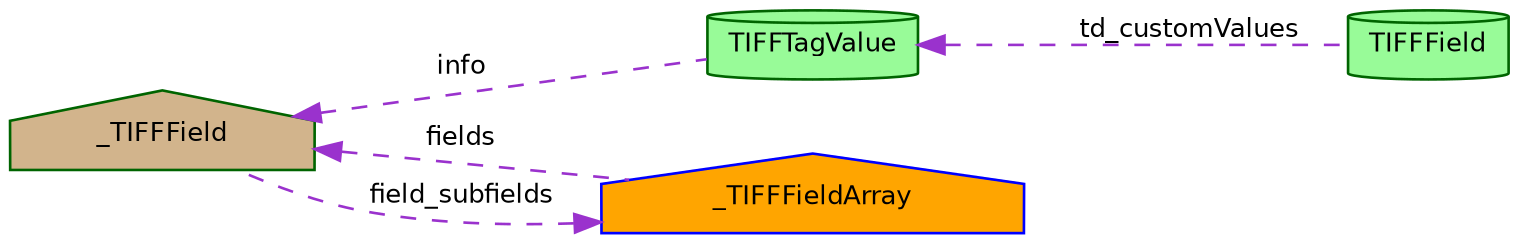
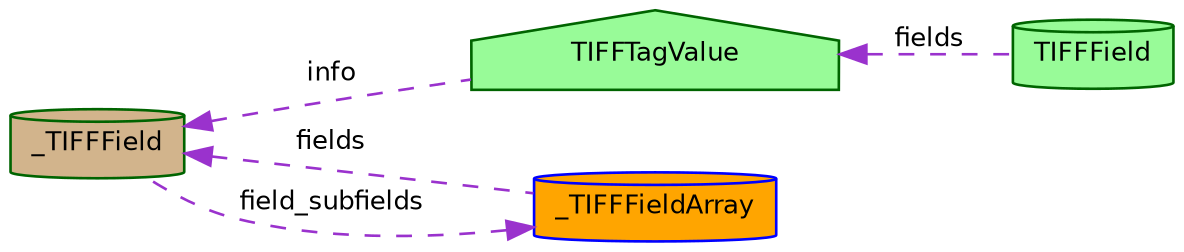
(1186, 30) -> (926, 40)
(813, 45) -> (655, 54)
(162, 134) -> (97, 144)
(813, 198) -> (655, 207)
